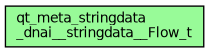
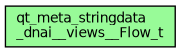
(105, 26) -> (90, 26)
